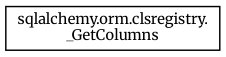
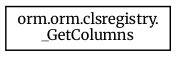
(113, 28) -> (88, 28)
